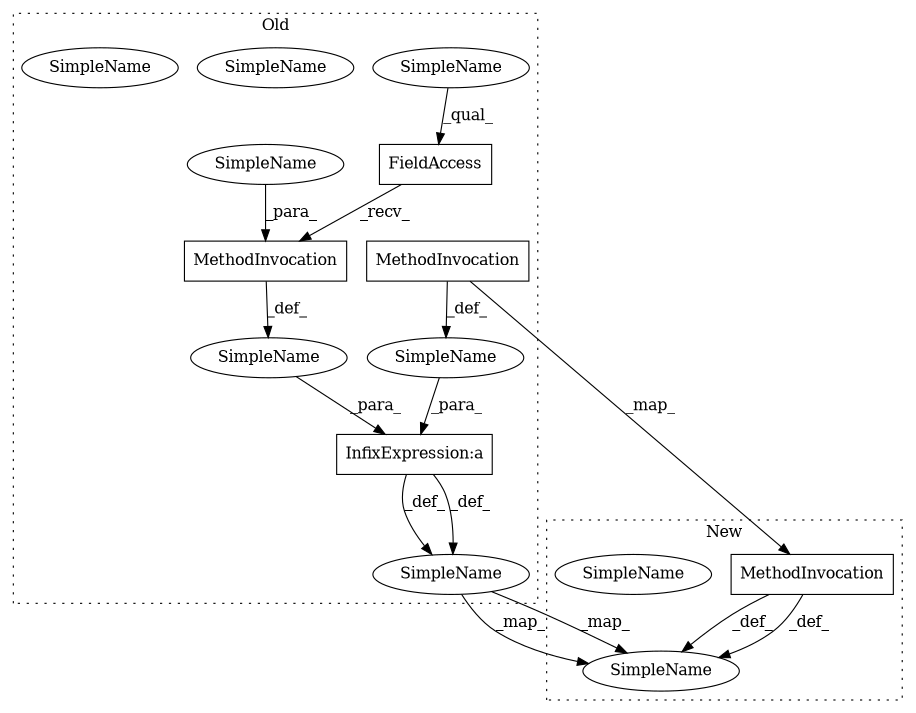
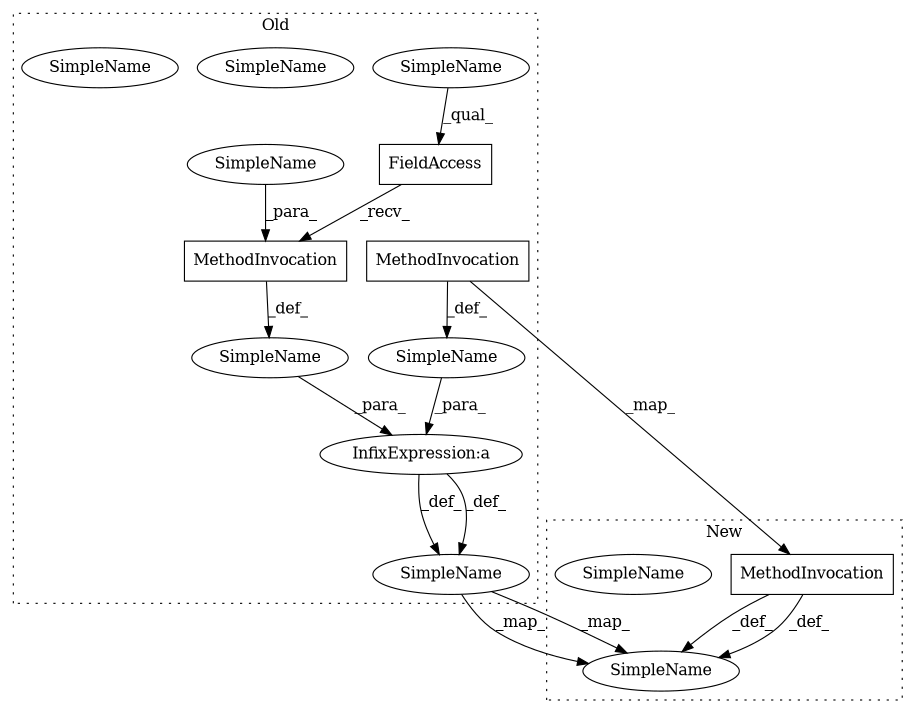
(414, 454) -> (421, 454)
